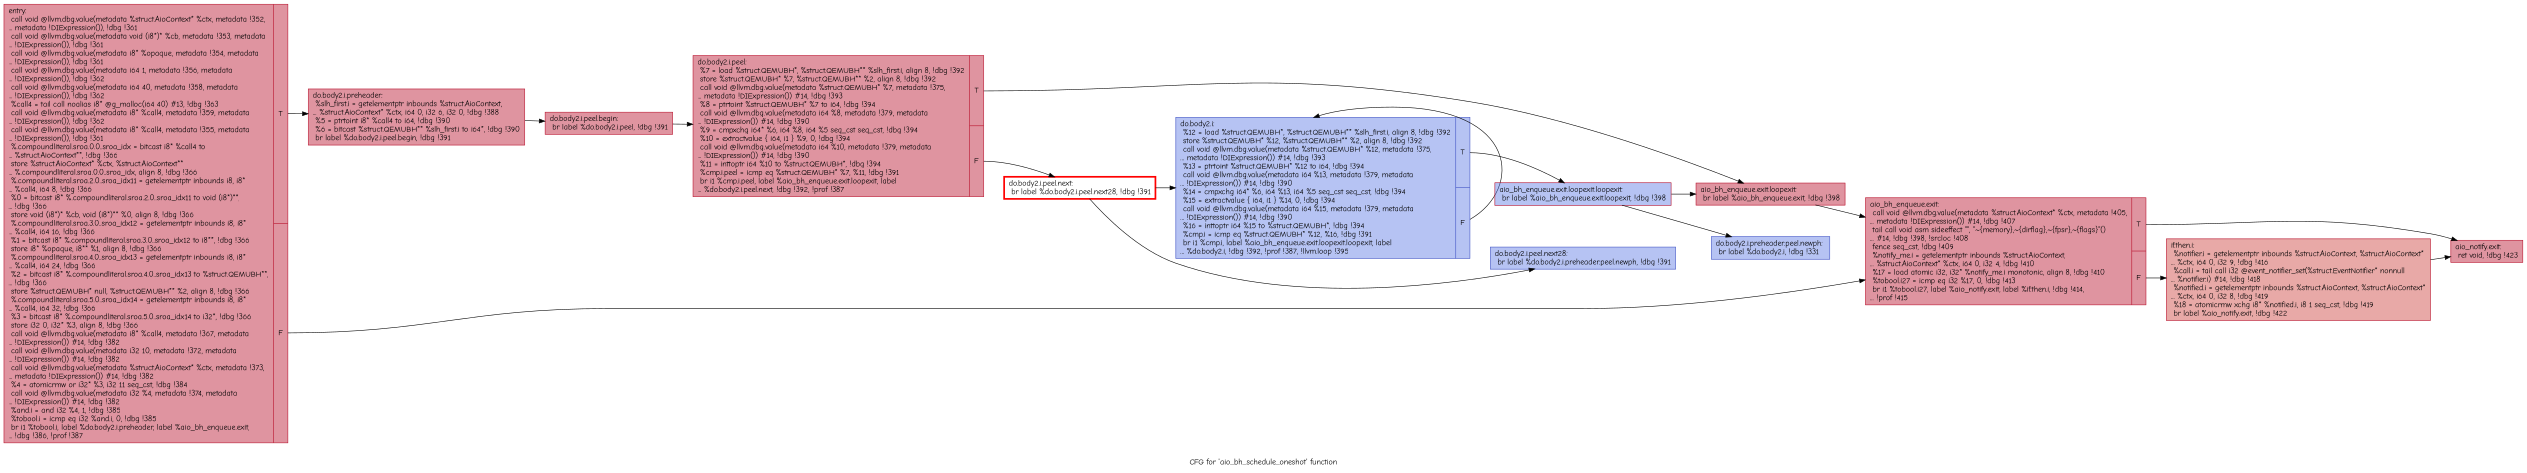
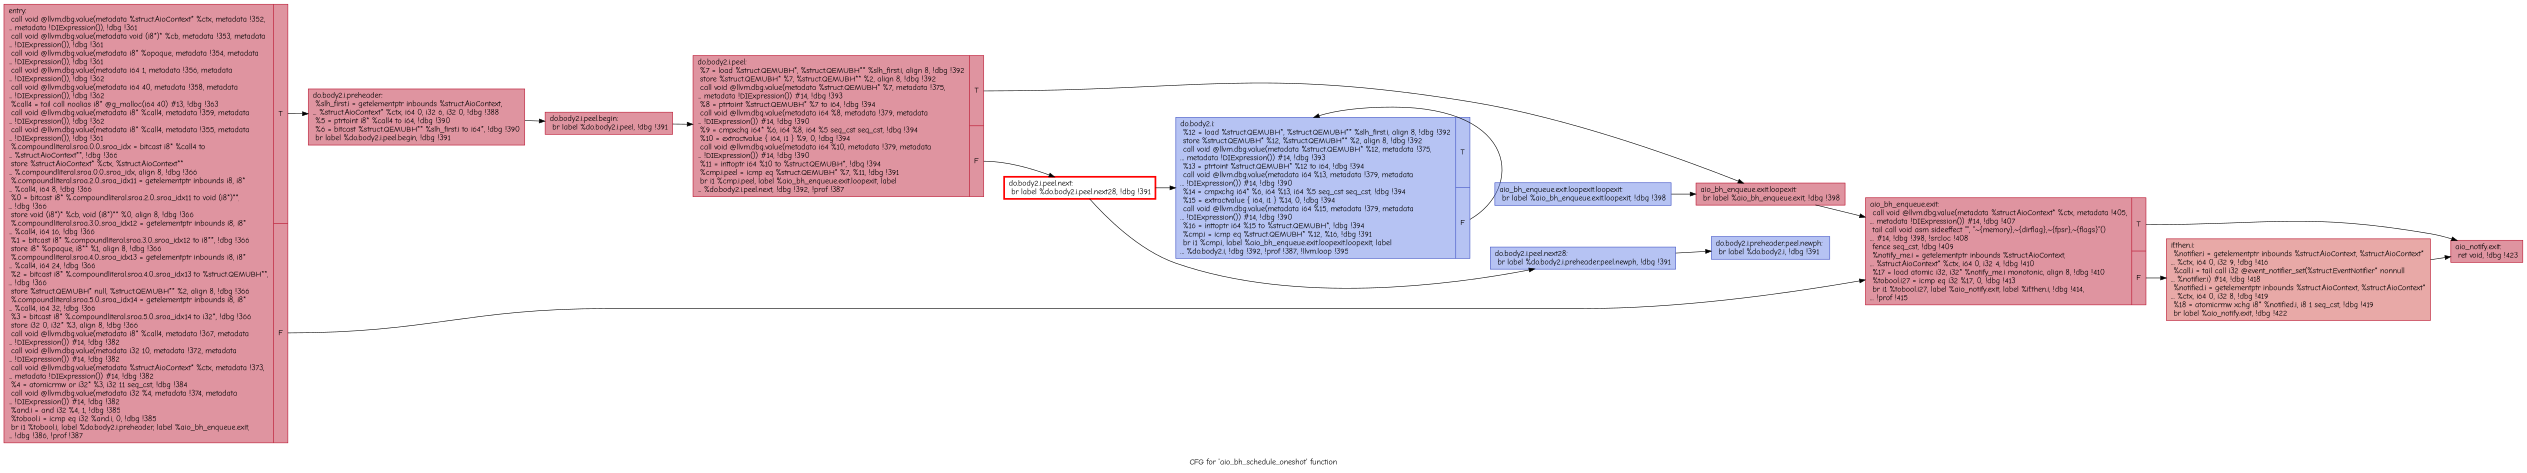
(1516, 161) -> none
(1583, 194) -> (1583, 194)
(1674, 220) -> (1691, 252)
(1767, 252) -> (1768, 252)
